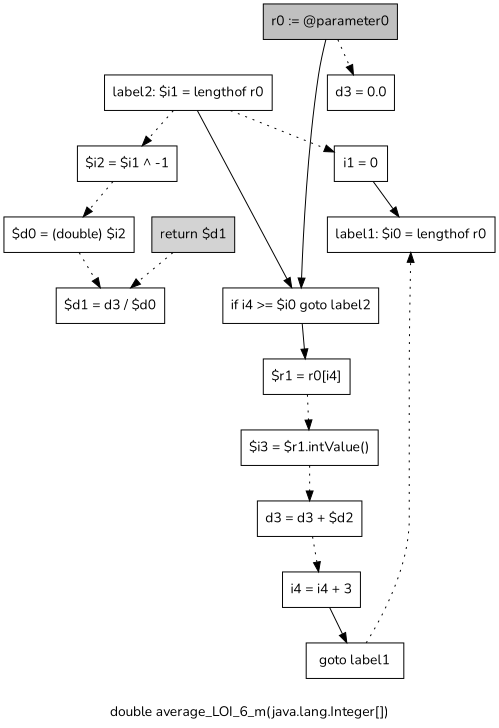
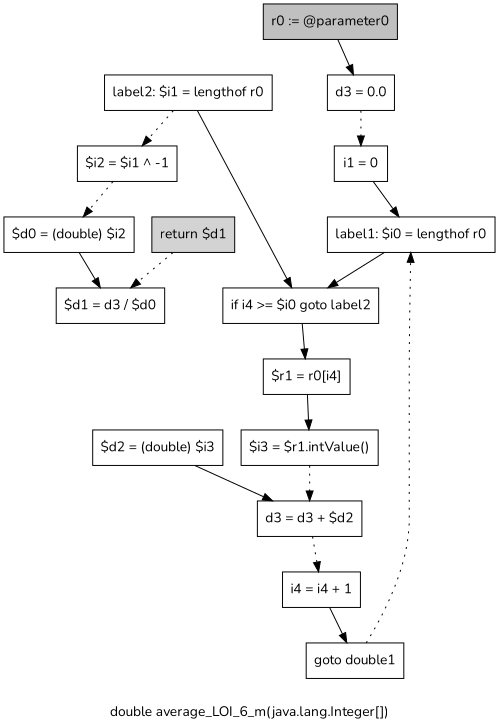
(344, 53) -> (344, 53)
(278, 129) -> (361, 123)
(309, 158) -> (360, 267)
(87, 266) -> (87, 266)
(308, 407) -> (308, 407)
none -> (158, 448)
(321, 590) -> (321, 590)
(355, 661) -> (355, 661)
